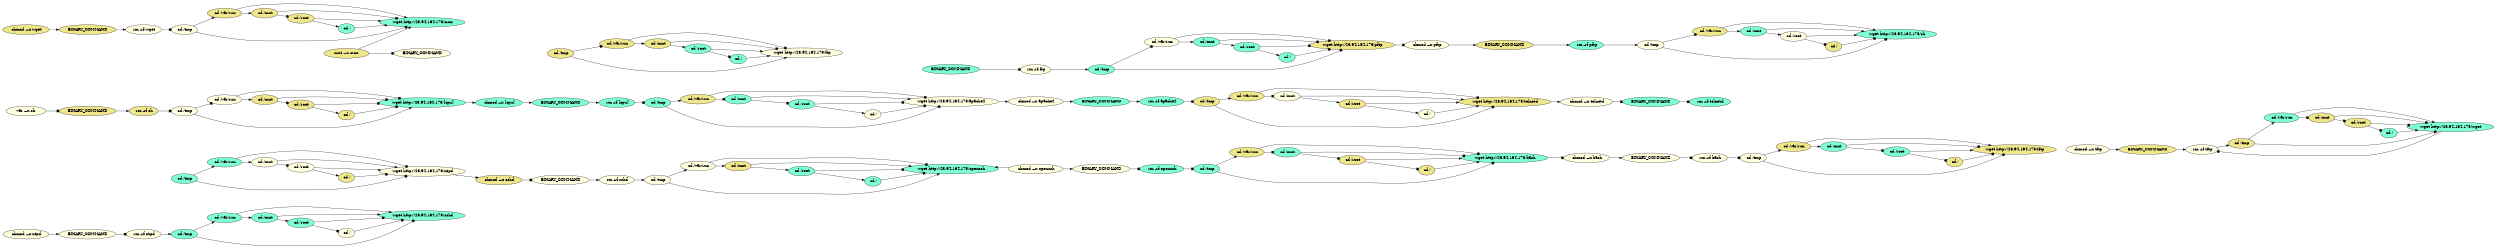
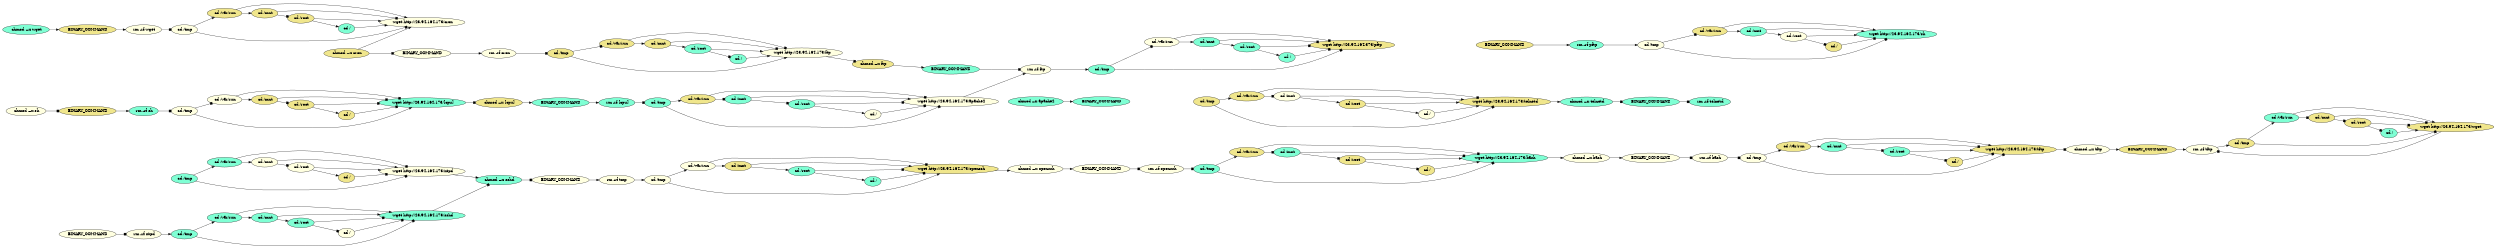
(422, 22) -> (422, 22)
(26, 30) -> (26, 30)
(1352, 45) -> (1352, 45)
(1427, 45) -> none
(346, 53) -> (346, 53)
none -> (499, 53)
none -> (873, 64)
(1002, 102) -> (993, 86)
(1036, 102) -> (1036, 102)
(1162, 102) -> none
(1587, 102) -> (1587, 102)
(469, 103) -> (469, 103)
(499, 103) -> (499, 103)
(26, 111) -> (26, 111)
(144, 111) -> (144, 111)
(2450, 127) -> (2450, 127)
none -> (2060, 150)
(1554, 158) -> (1554, 158)
(1004, 167) -> (1001, 171)
(951, 169) -> (951, 169)
(1162, 169) -> (1162, 169)
(499, 180) -> (499, 180)
(617, 180) -> (617, 180)
none -> (460, 198)
(26, 234) -> none
